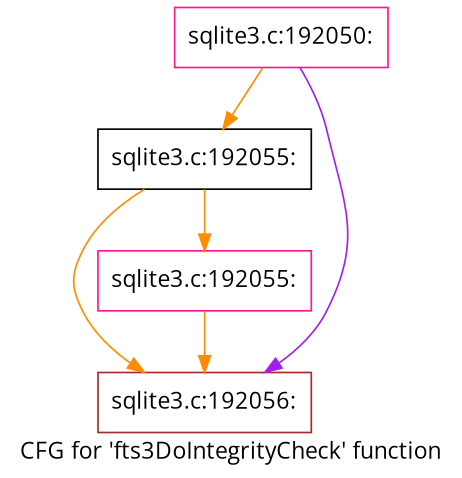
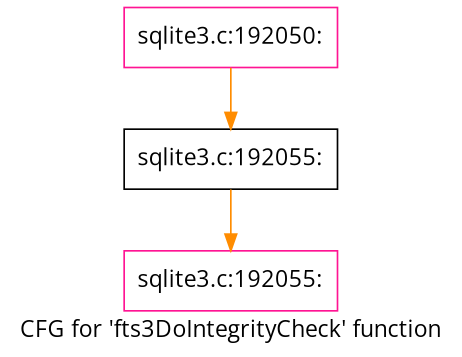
(205, 402) -> none
